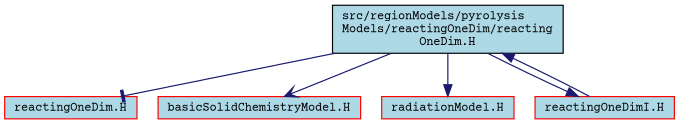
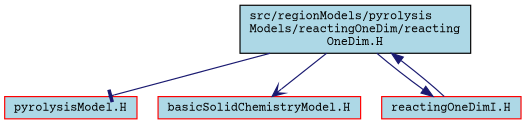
(71, 108) -> (71, 108)
(448, 108) -> none
